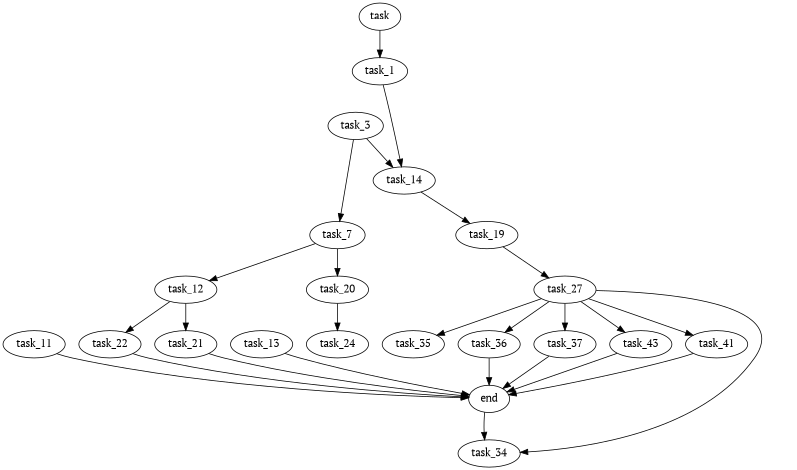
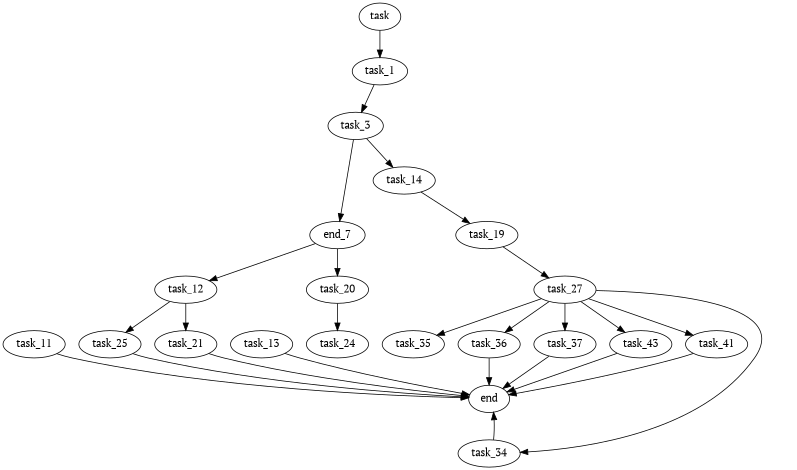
(392, 122) -> (369, 95)
(337, 235) -> (337, 235)
(110, 344) -> (110, 344)
(484, 422) -> (494, 430)
